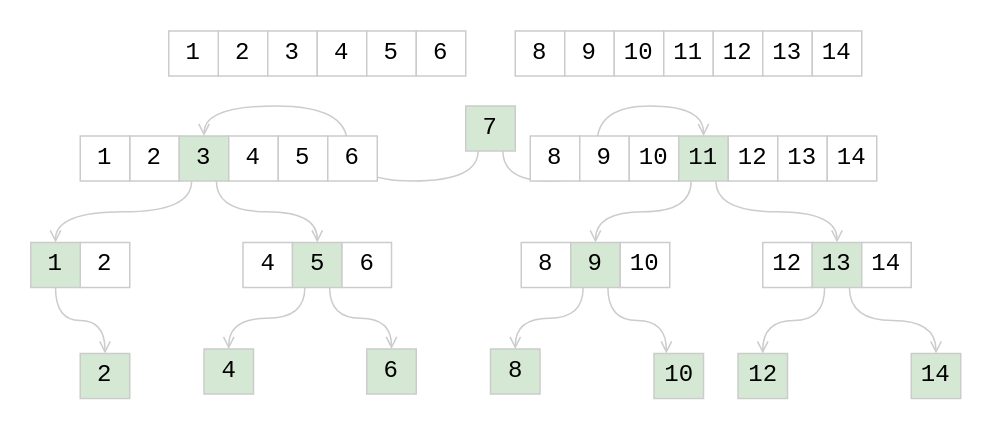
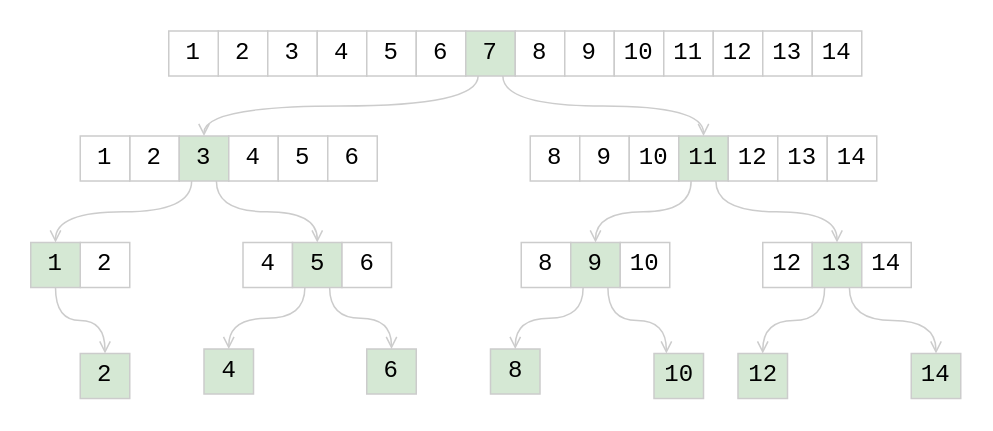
(491, 128) -> (491, 53)
